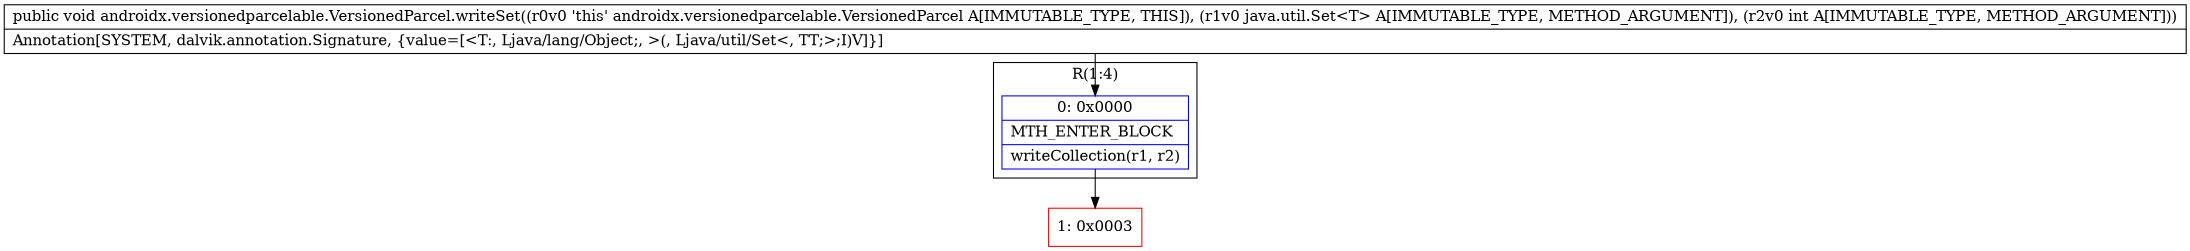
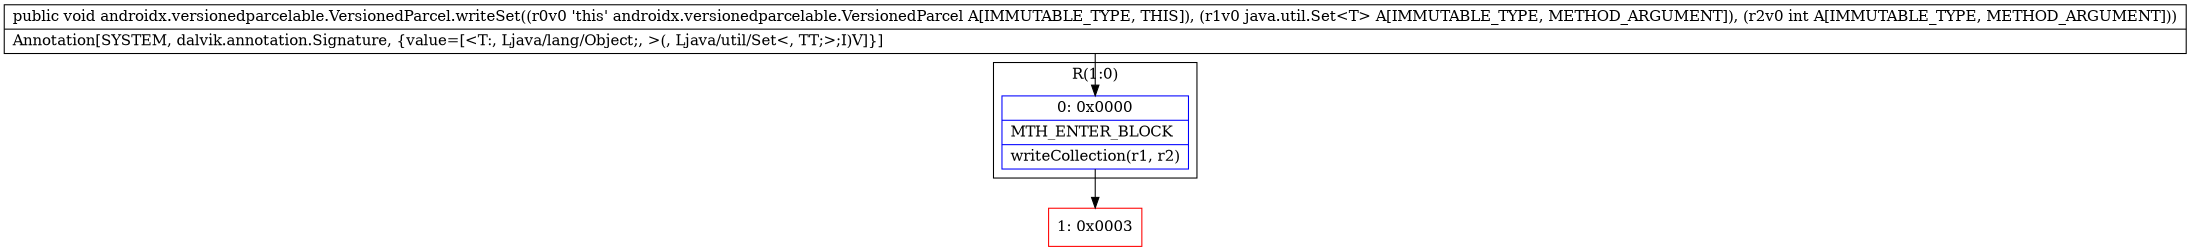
(1095, 75) -> (1095, 75)
